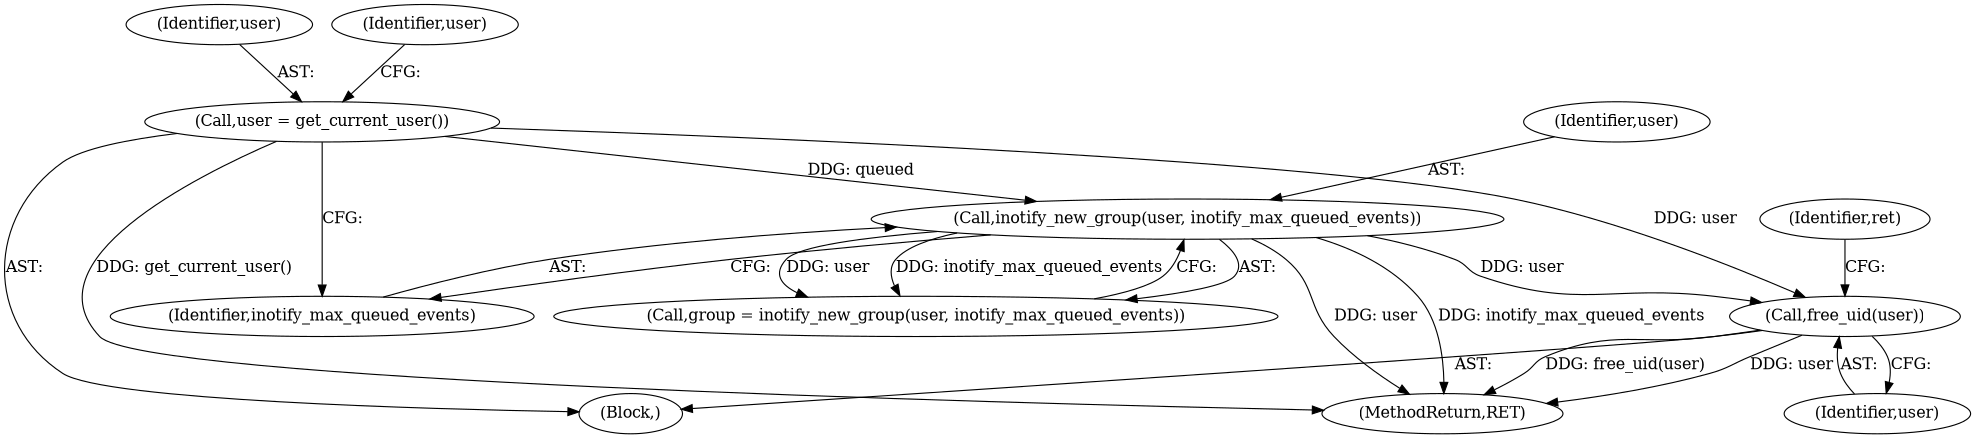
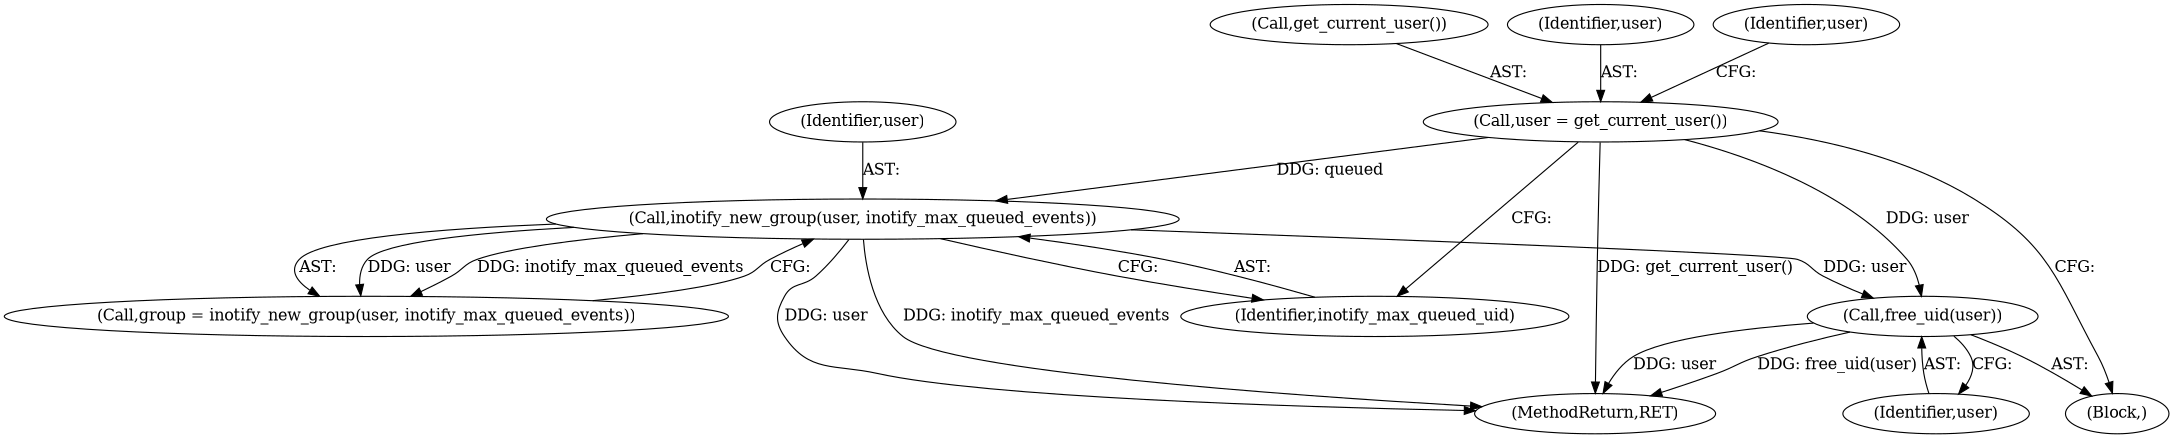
none -> (1349, 25)
(1845, 219) -> none
(27, 268) -> (2078, 268)
(322, 316) -> (1375, 316)
